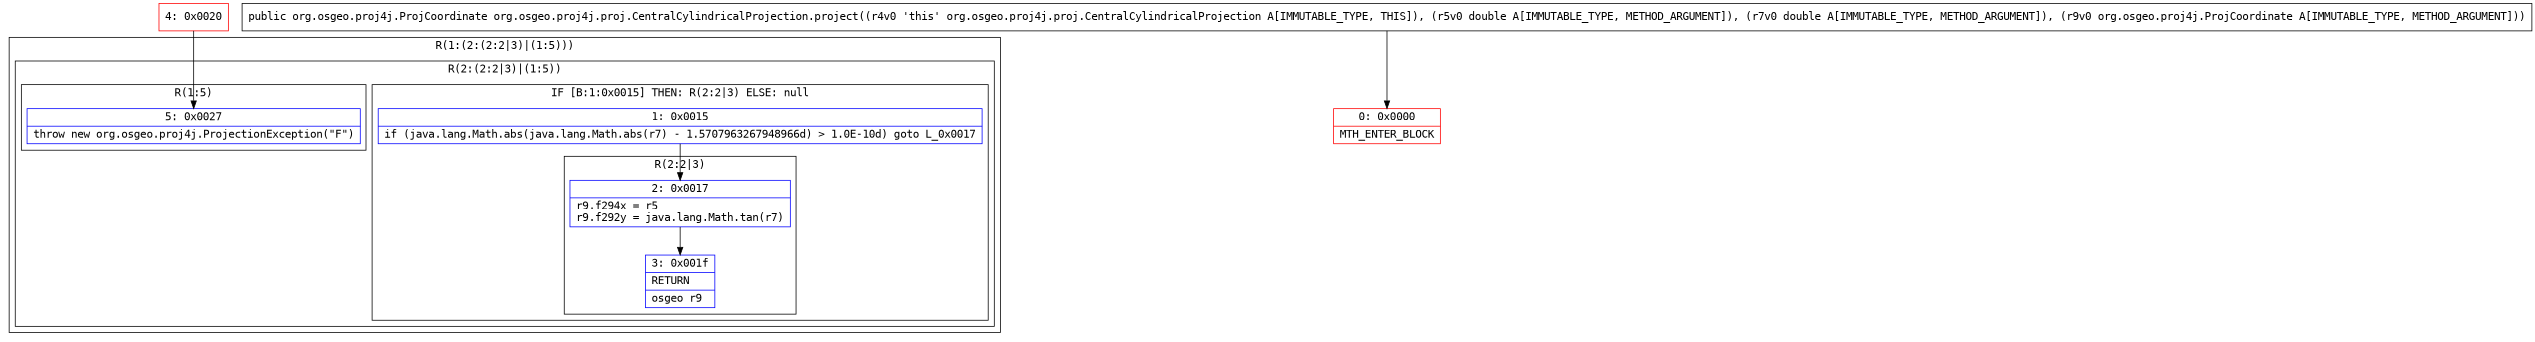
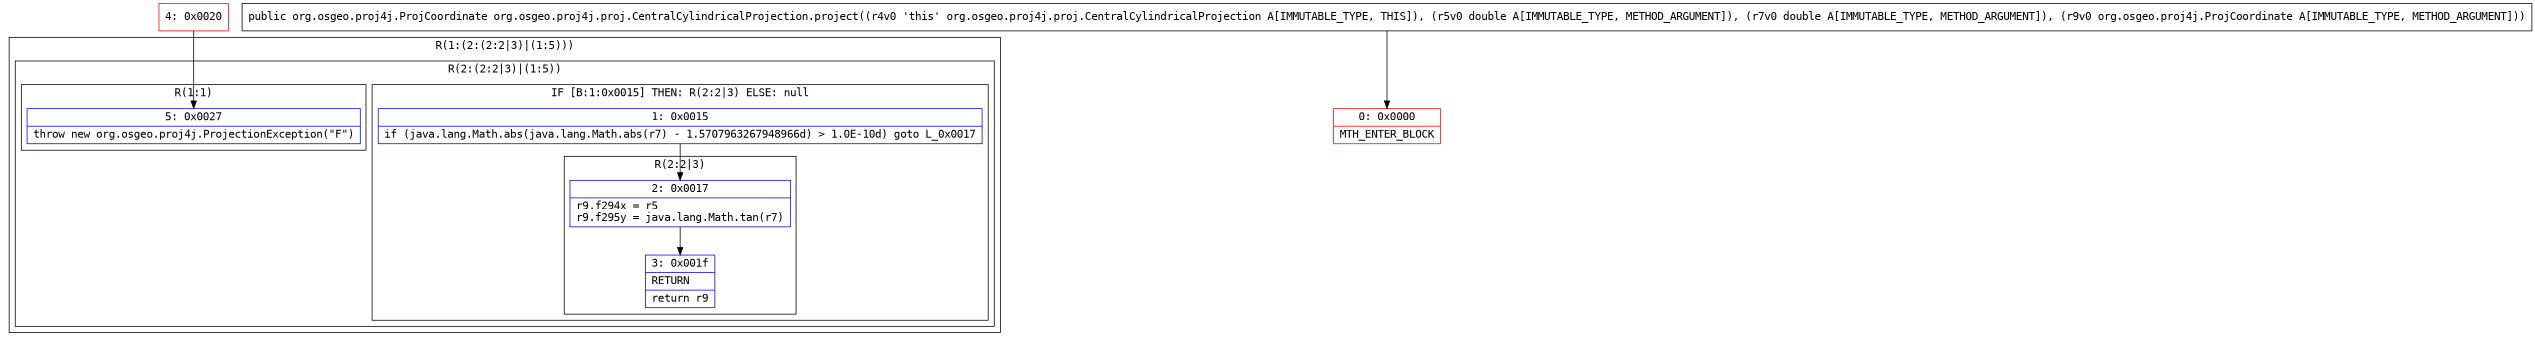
(194, 93) -> (194, 93)
(680, 218) -> (680, 218)
(677, 299) -> (680, 299)
